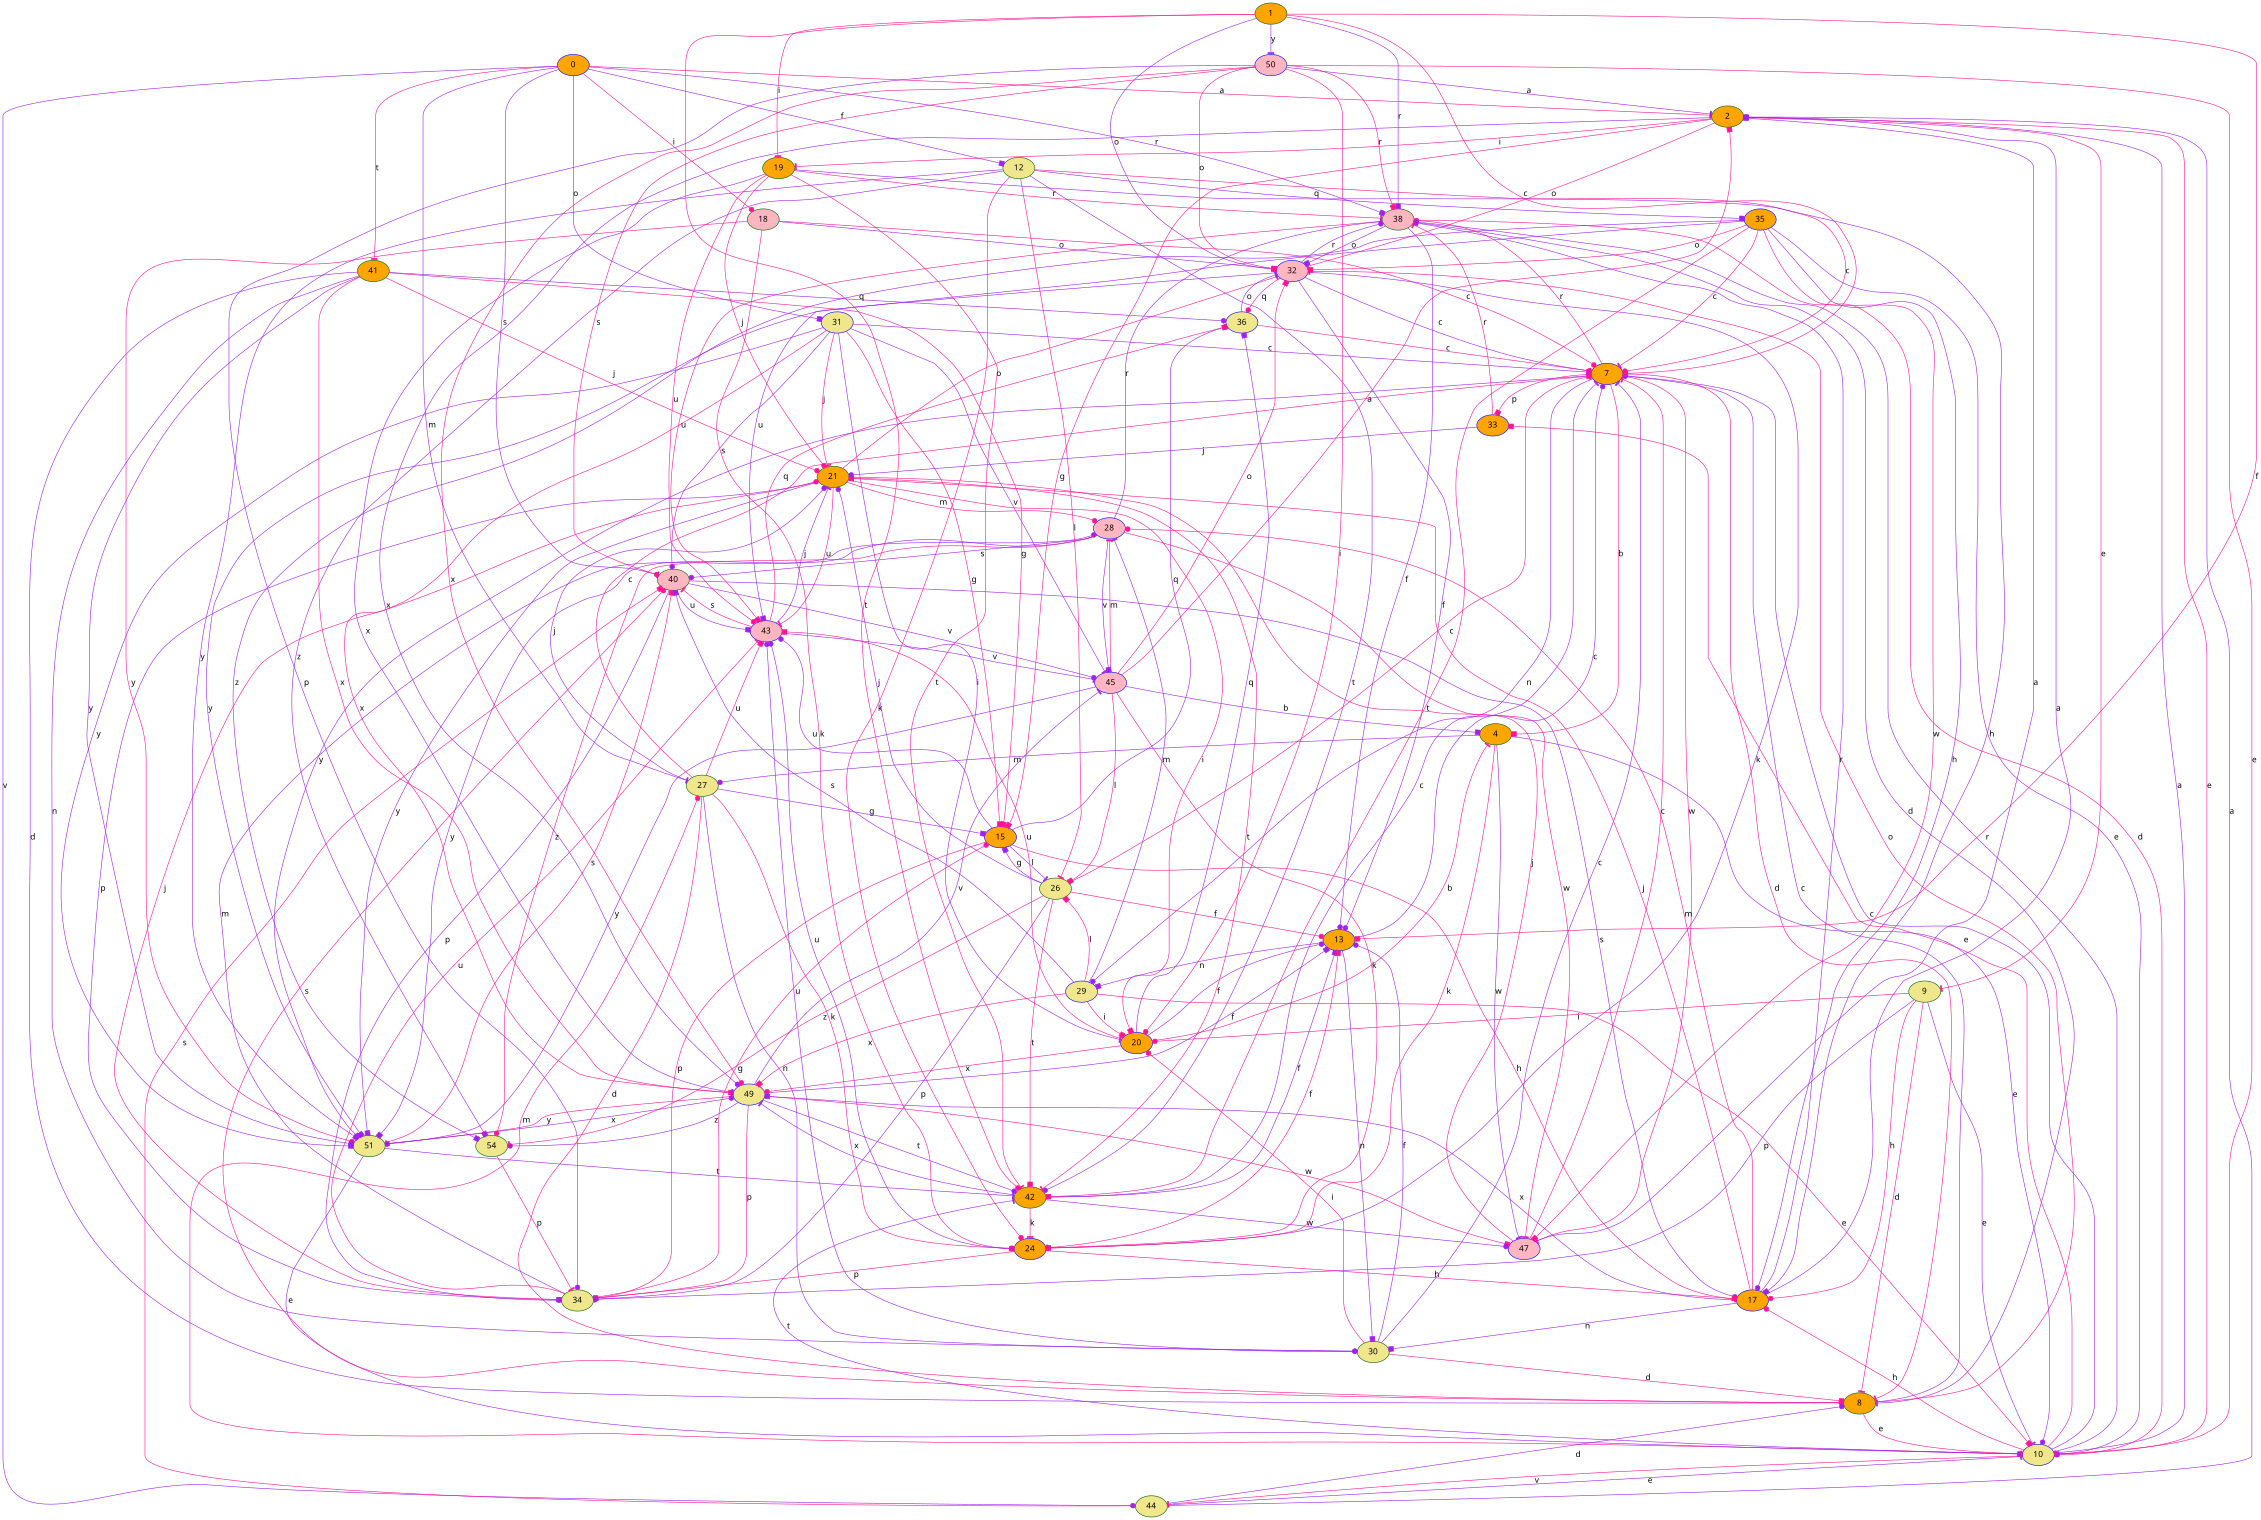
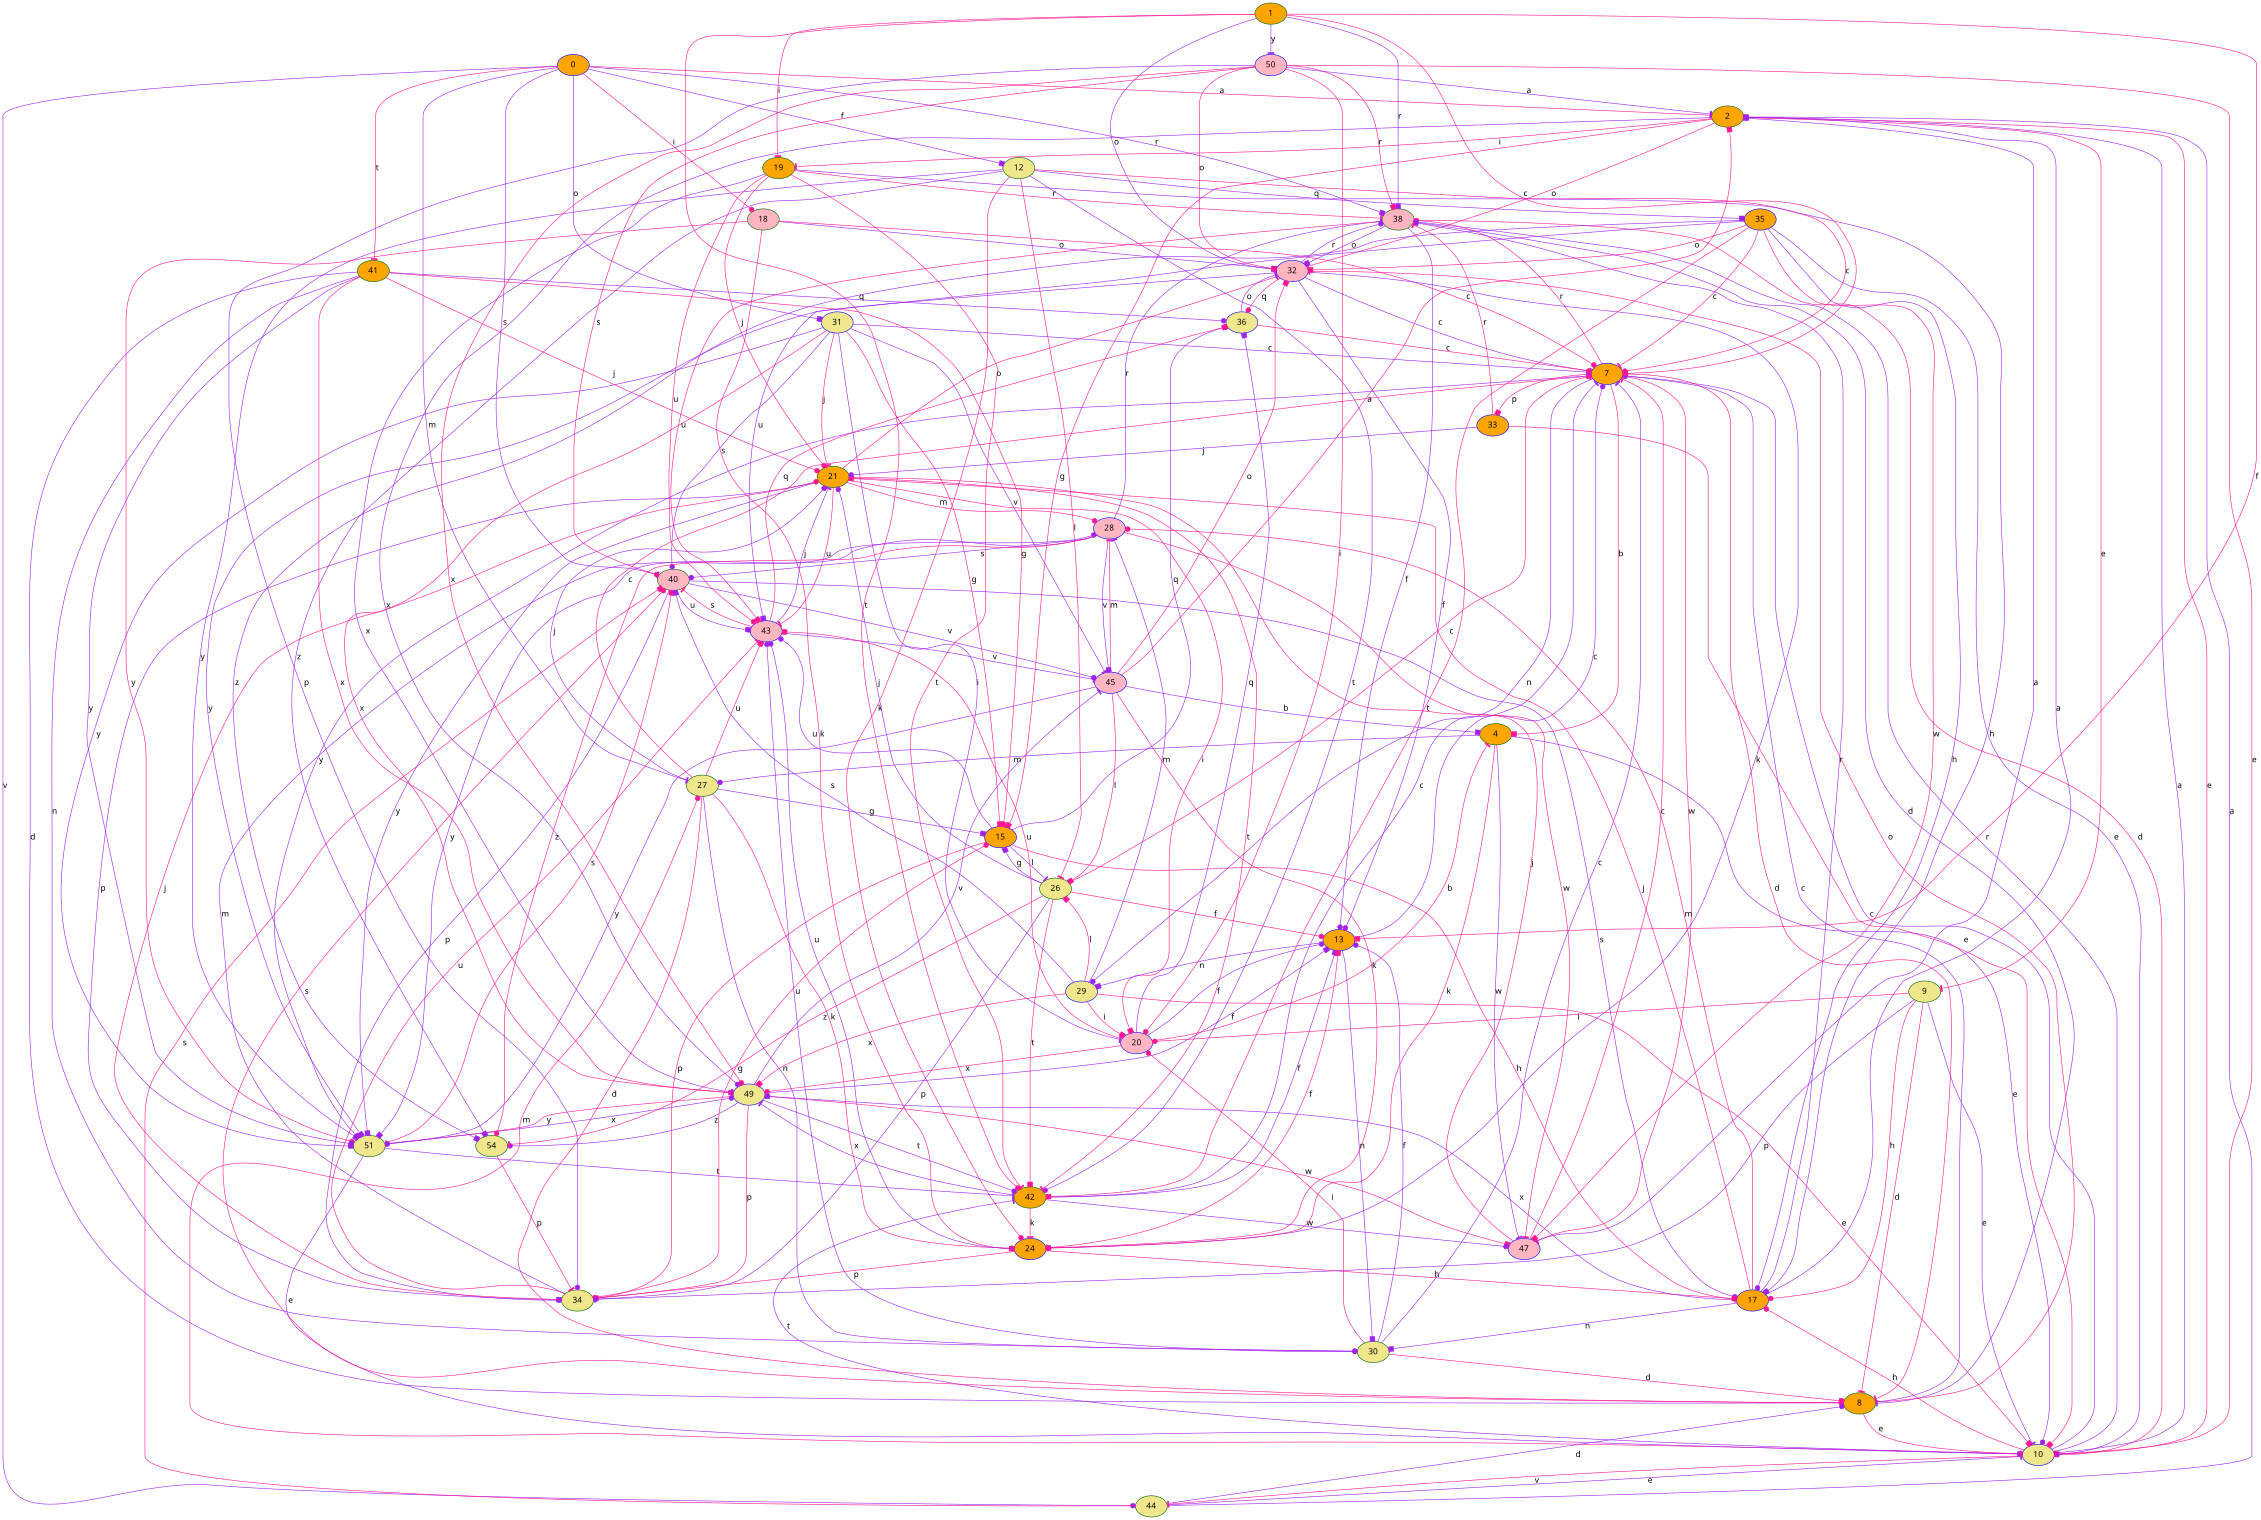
(1850, 907) -> (1847, 901)
(1137, 1043) -> (1137, 1043)
